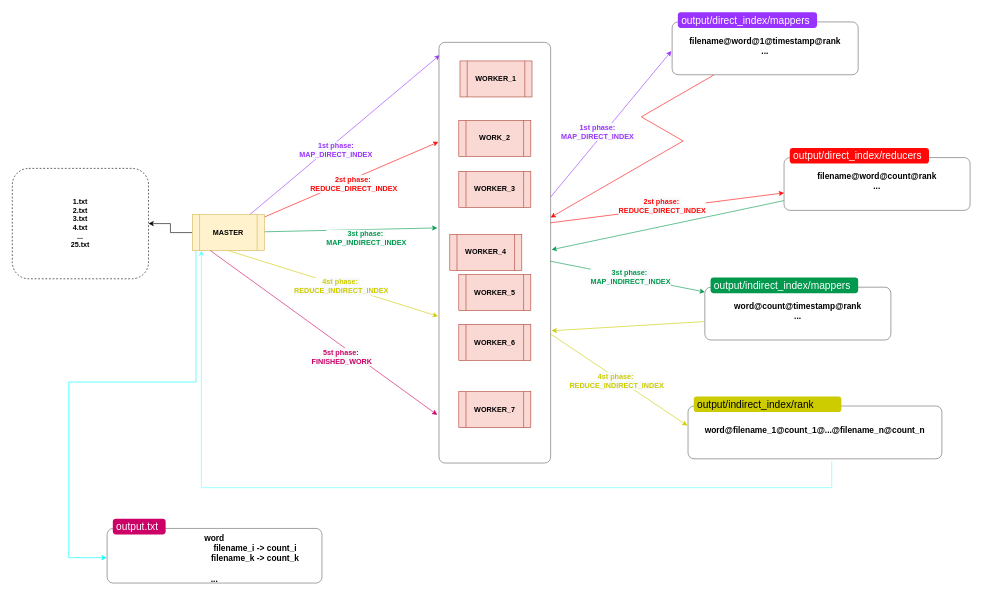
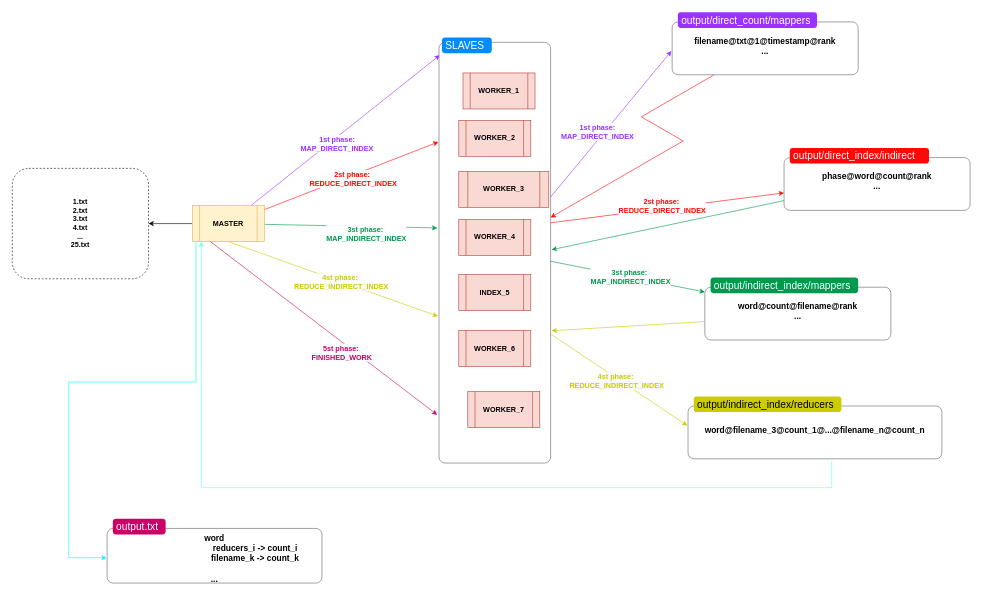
(755, 20) -> (757, 20)
(765, 41) -> (765, 41)
none -> (467, 45)
(496, 79) -> (499, 91)
(495, 138) -> (495, 138)
(870, 156) -> (868, 156)
(877, 176) -> (877, 176)
(495, 189) -> (504, 189)
(228, 233) -> (228, 224)
(486, 252) -> (495, 237)
(495, 293) -> (495, 293)
(797, 306) -> (797, 306)
(495, 342) -> (495, 348)
(767, 404) -> (779, 404)
(495, 410) -> (504, 410)
(815, 430) -> (815, 430)
(214, 538) -> (214, 538)
